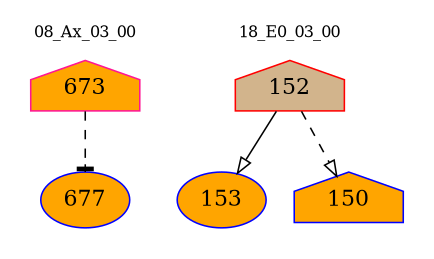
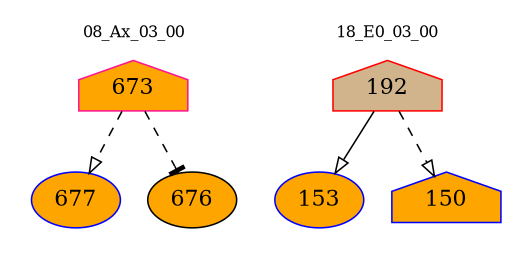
(290, 88) -> (387, 88)
(85, 138) -> (109, 135)
none -> (192, 200)
